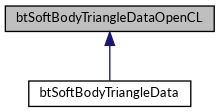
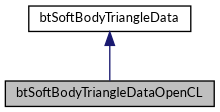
(110, 63) -> (110, 63)
